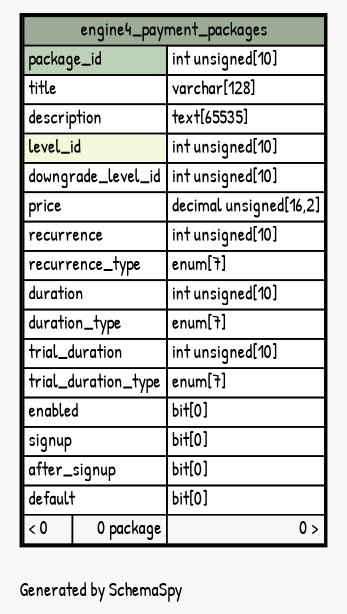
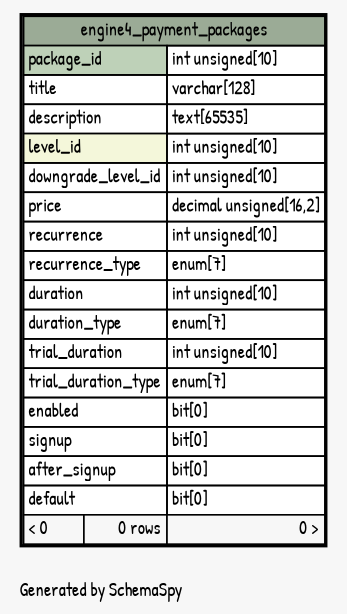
(130, 529) -> (140, 529)
